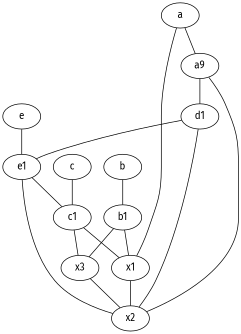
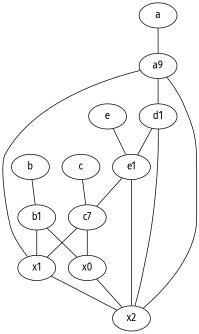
(161, 143) -> (22, 132)
(72, 217) -> (87, 217)
(80, 268) -> (87, 268)
